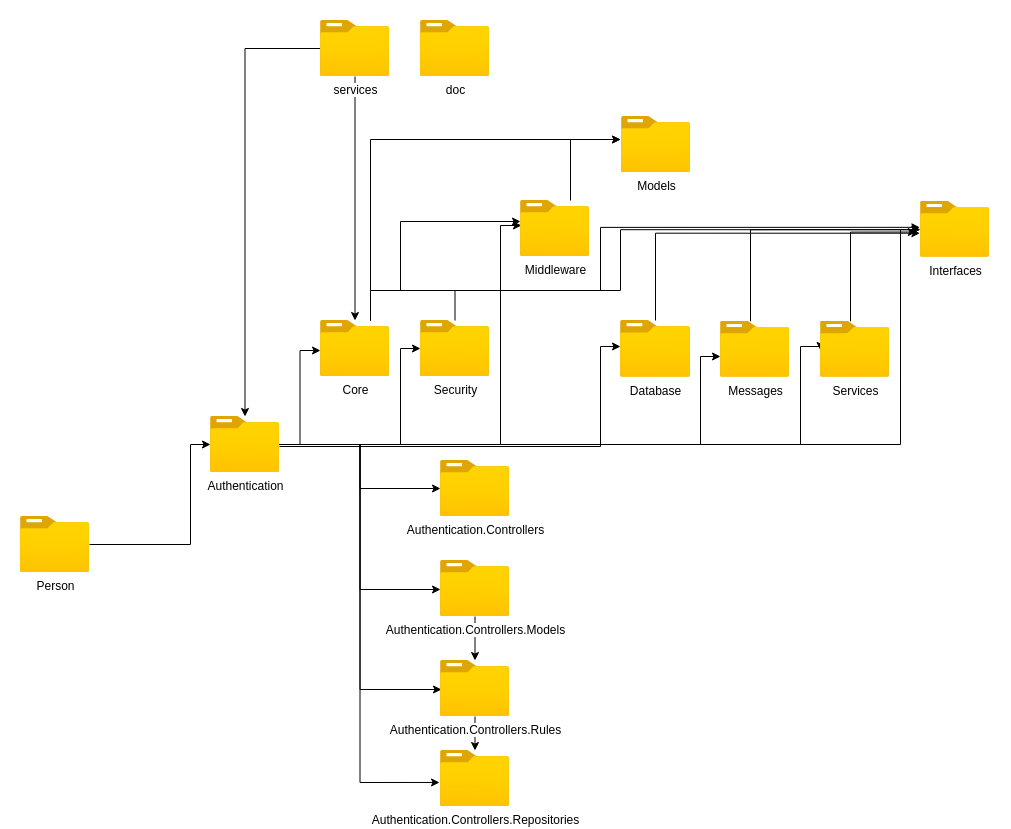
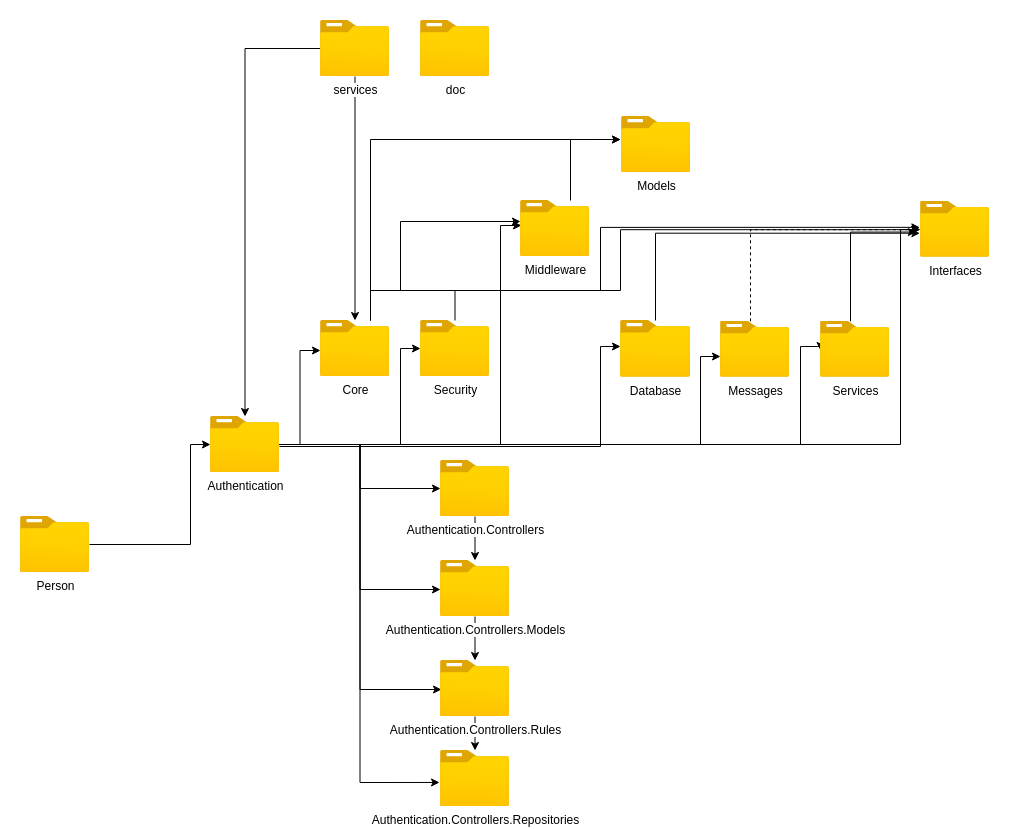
(751, 275) -> (751, 275)
none -> (475, 544)
